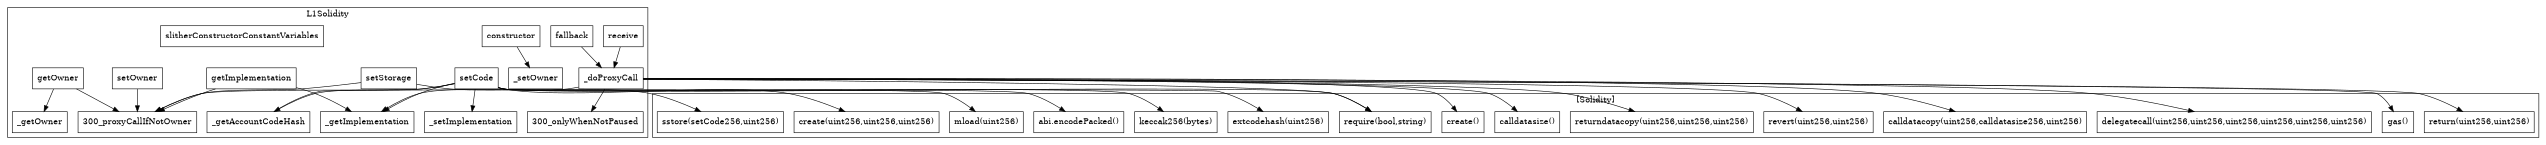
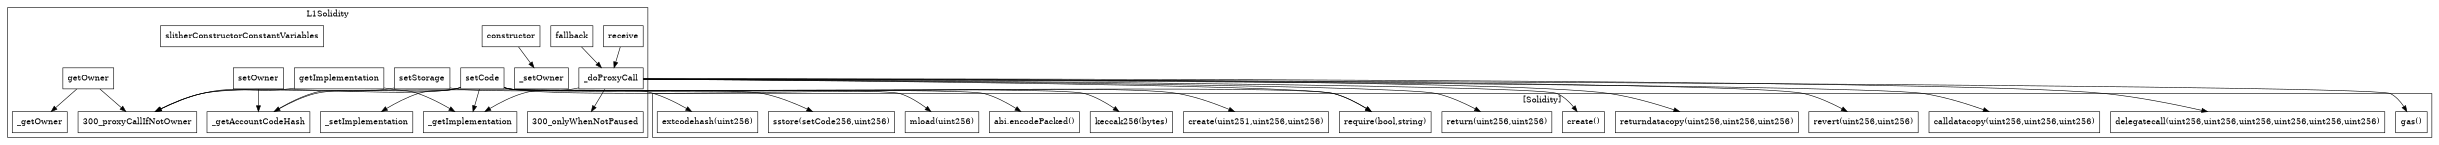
(137, 97) -> (258, 97)
(867, 122) -> (1256, 122)
(1527, 122) -> none
(1985, 122) -> (2014, 122)
